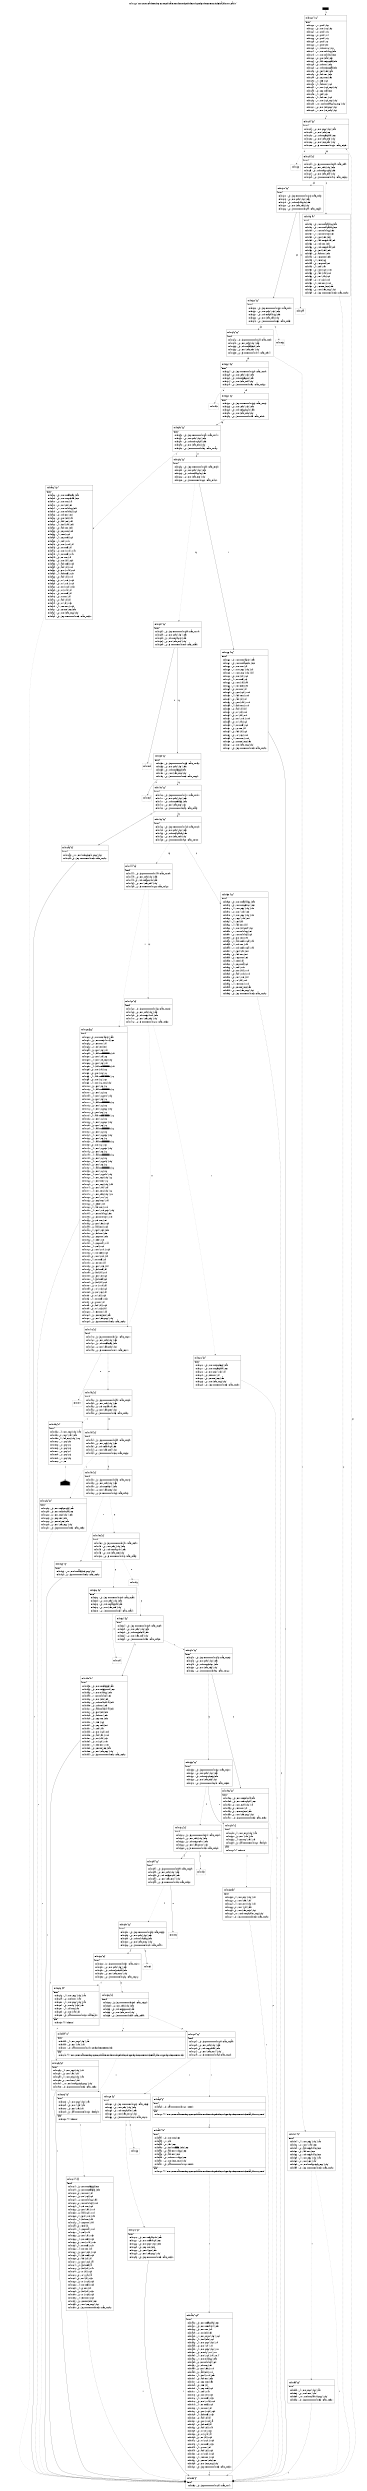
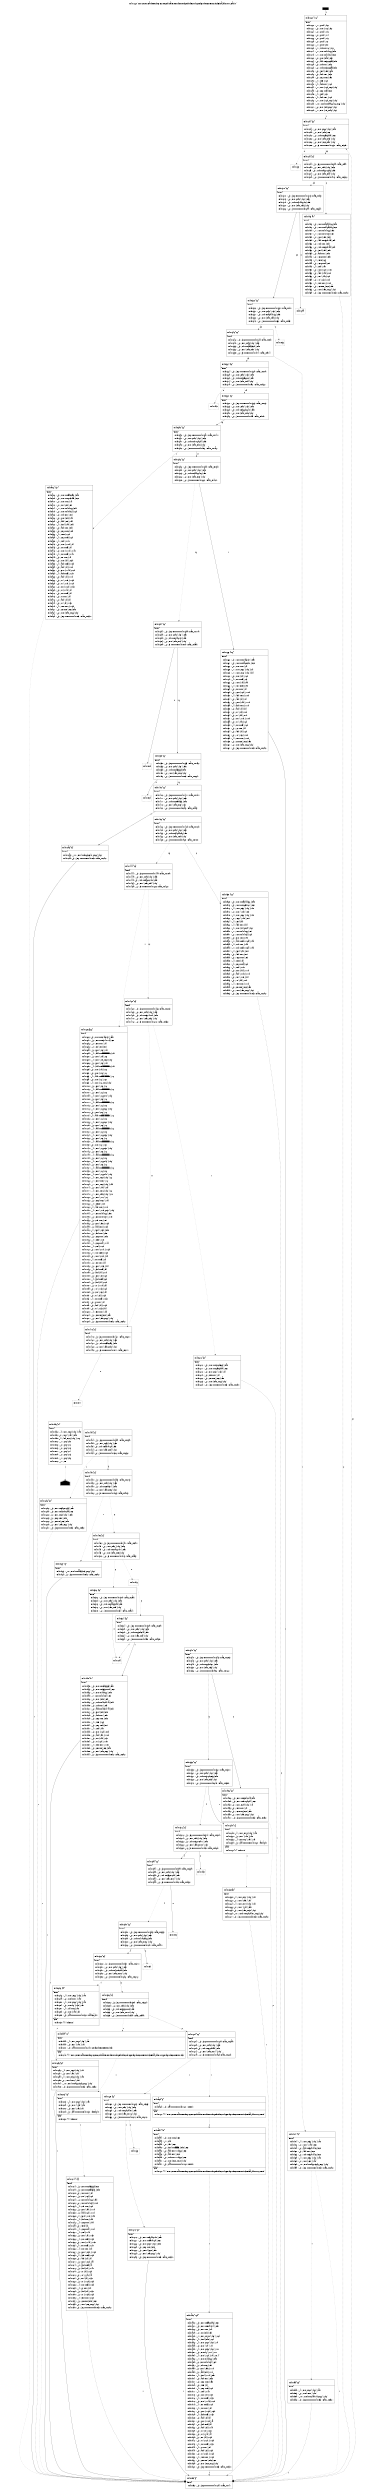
(177, 814) -> none
(108, 1403) -> none
(173, 1645) -> (125, 1650)
